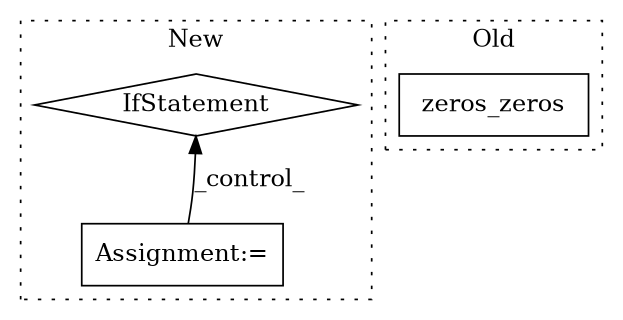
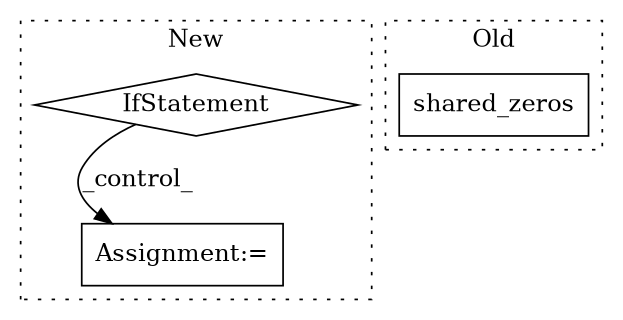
(494, 105) -> (494, 105)
(193, 189) -> (87, 161)
